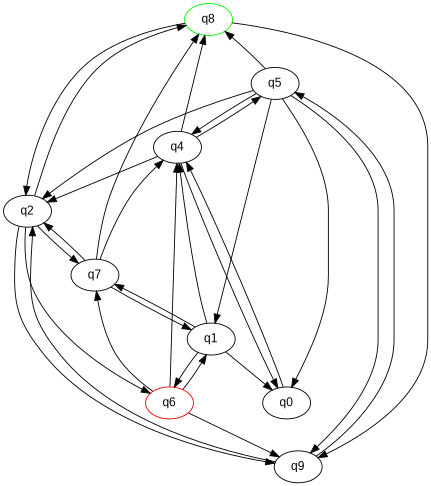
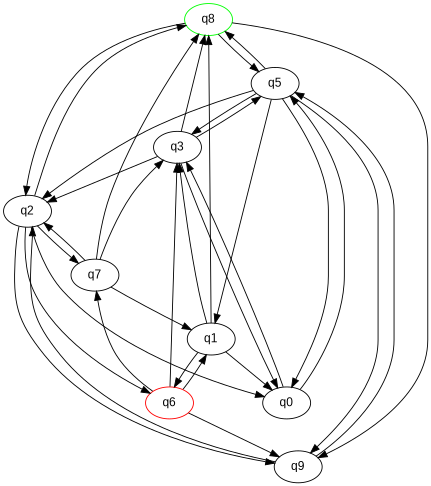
none -> (235, 50)
(178, 147) -> (178, 147)
none -> (344, 245)
(159, 307) -> (210, 184)
none -> (121, 337)
